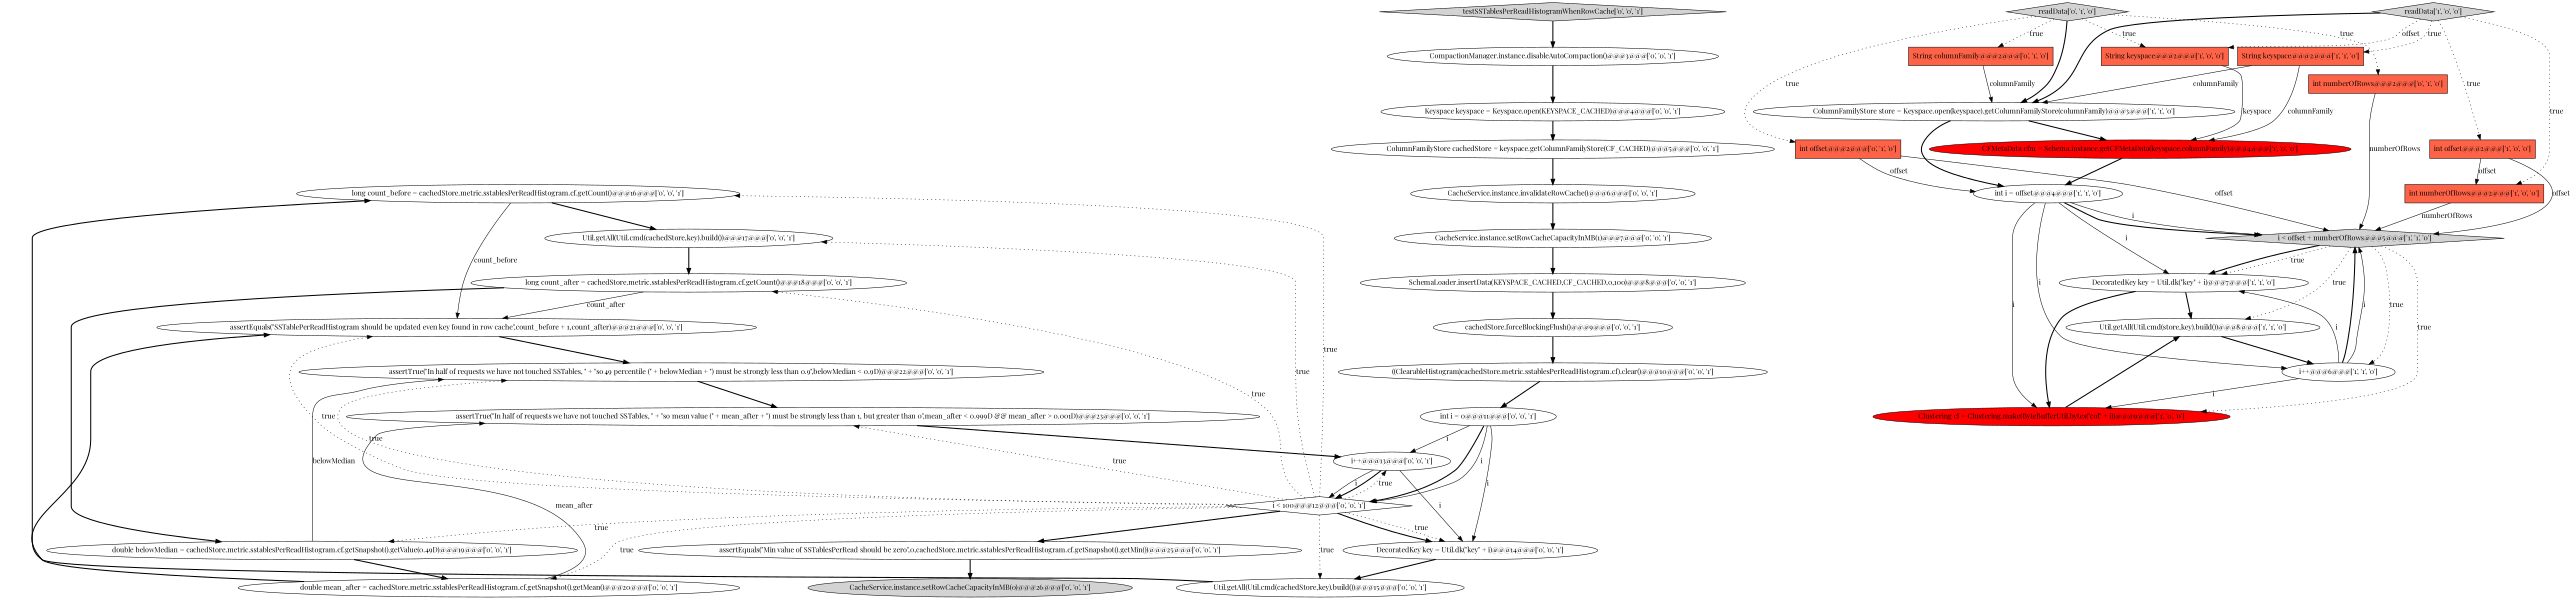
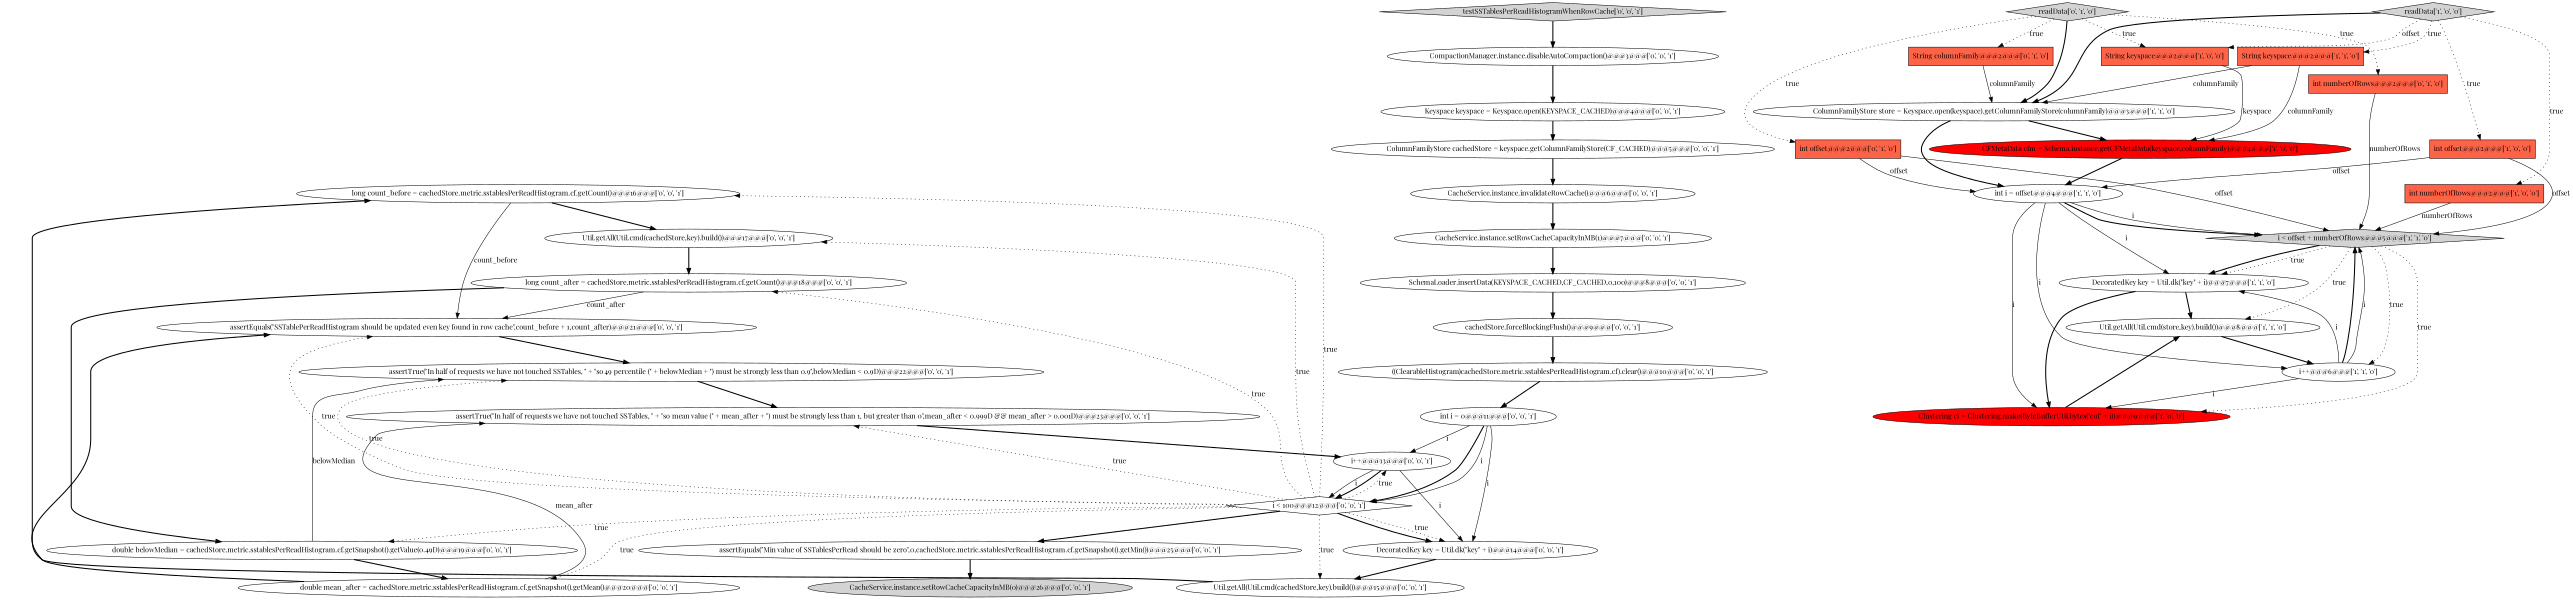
(2479, 169) -> (2269, 173)
